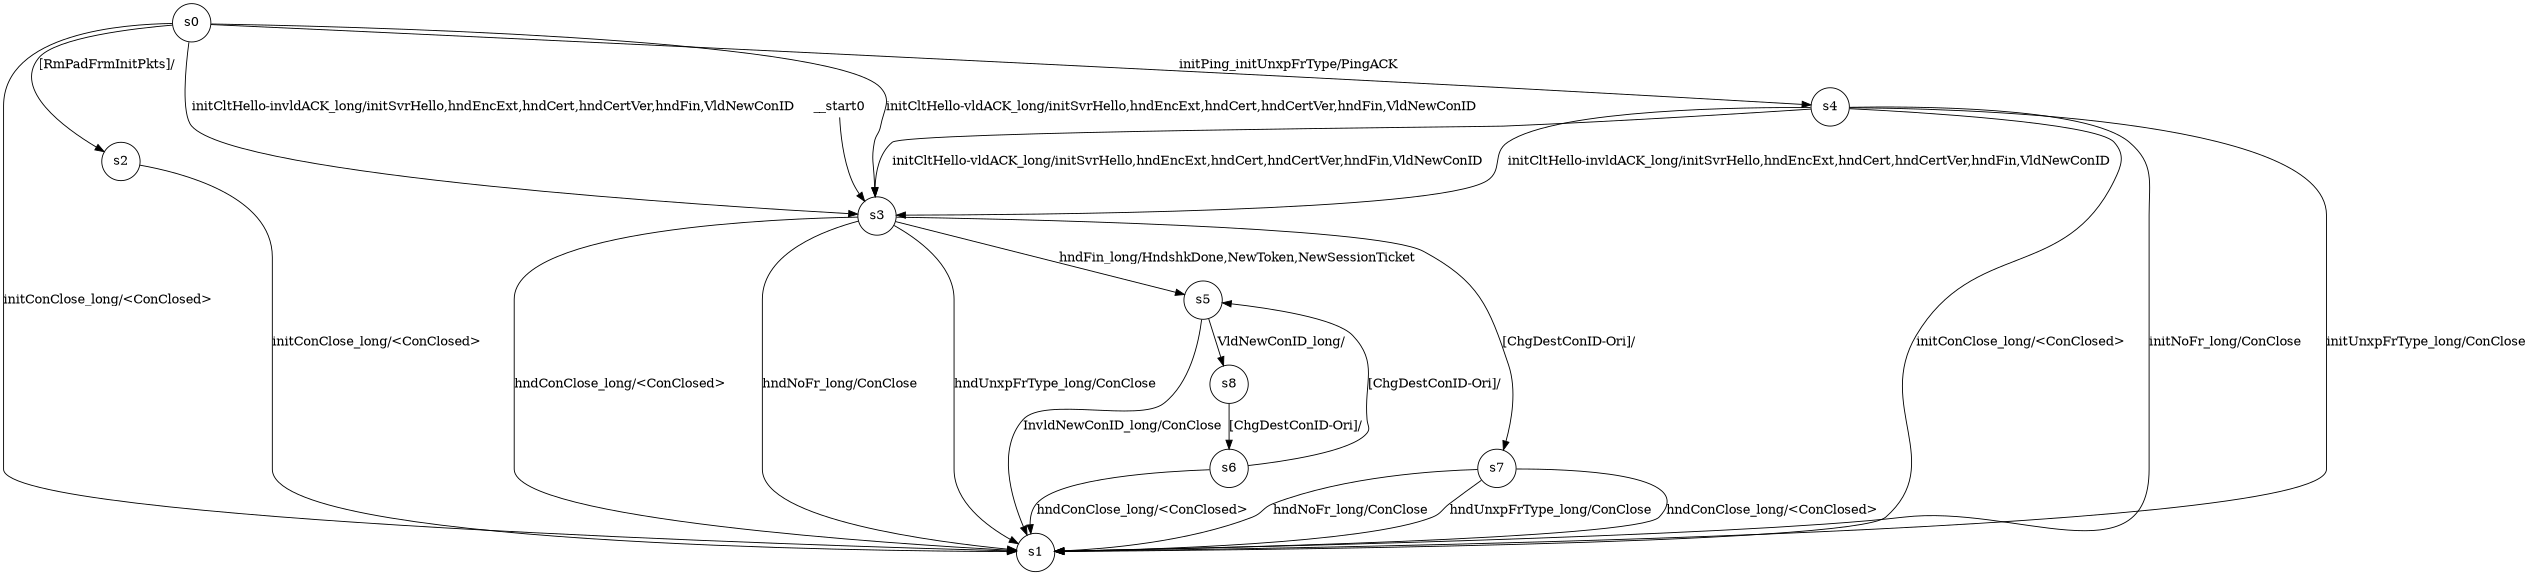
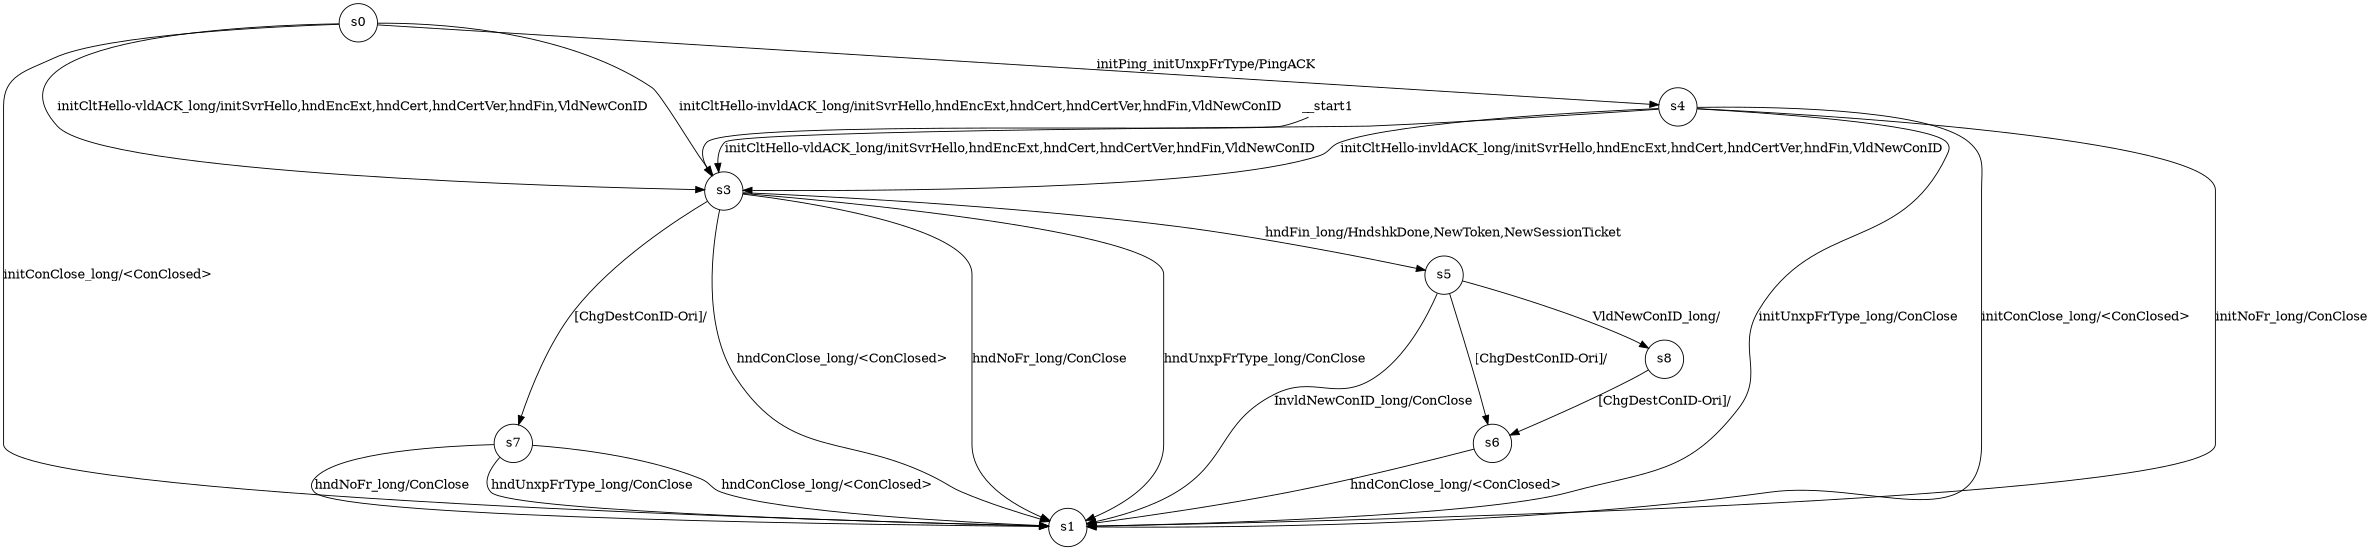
(839, 107) -> (1328, 107)
(121, 161) -> none
(1368, 381) -> (1468, 355)
